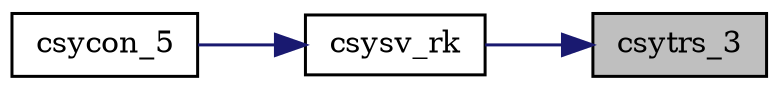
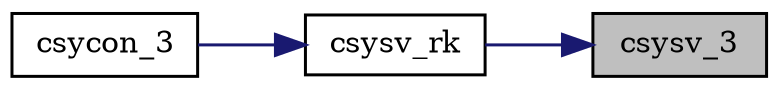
(105, 45) -> (105, 45)
(680, 45) -> (680, 45)
